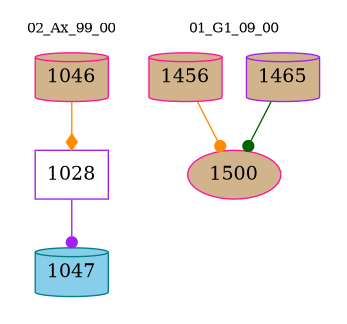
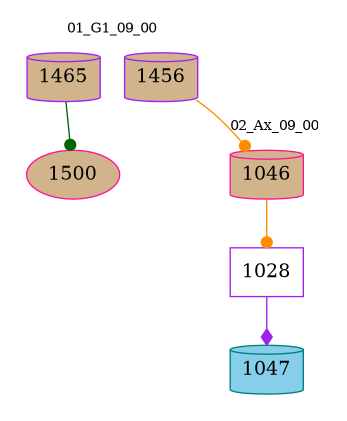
(72, 29) -> (275, 127)
(186, 77) -> (161, 77)
(72, 118) -> (267, 218)
(208, 121) -> (228, 127)
(72, 218) -> (267, 313)
